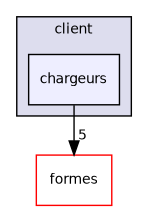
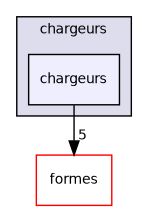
(74, 30) -> (74, 30)
